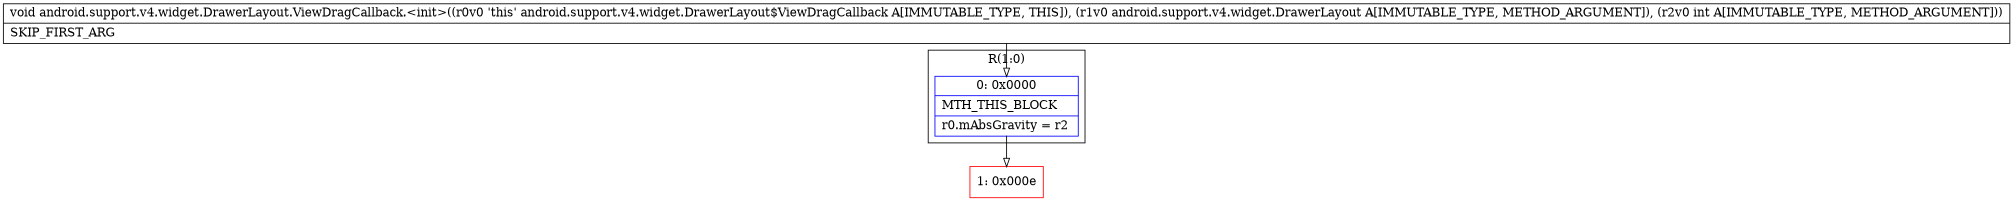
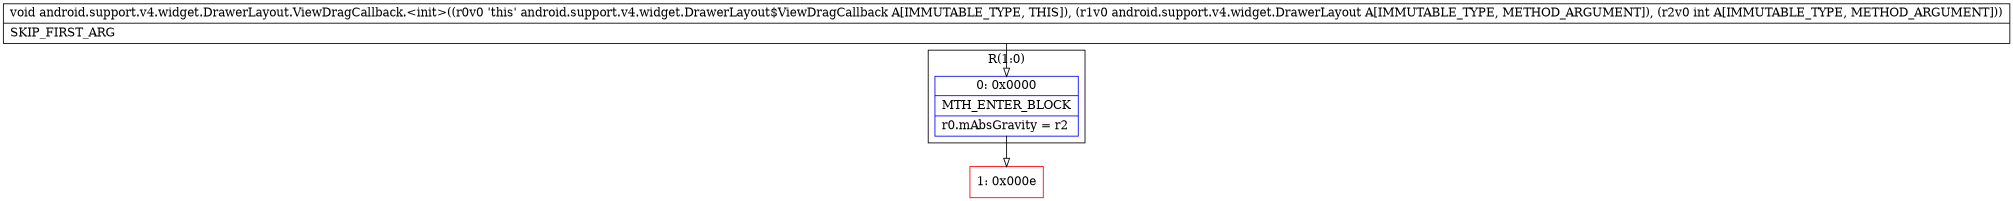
(999, 105) -> (1007, 105)
